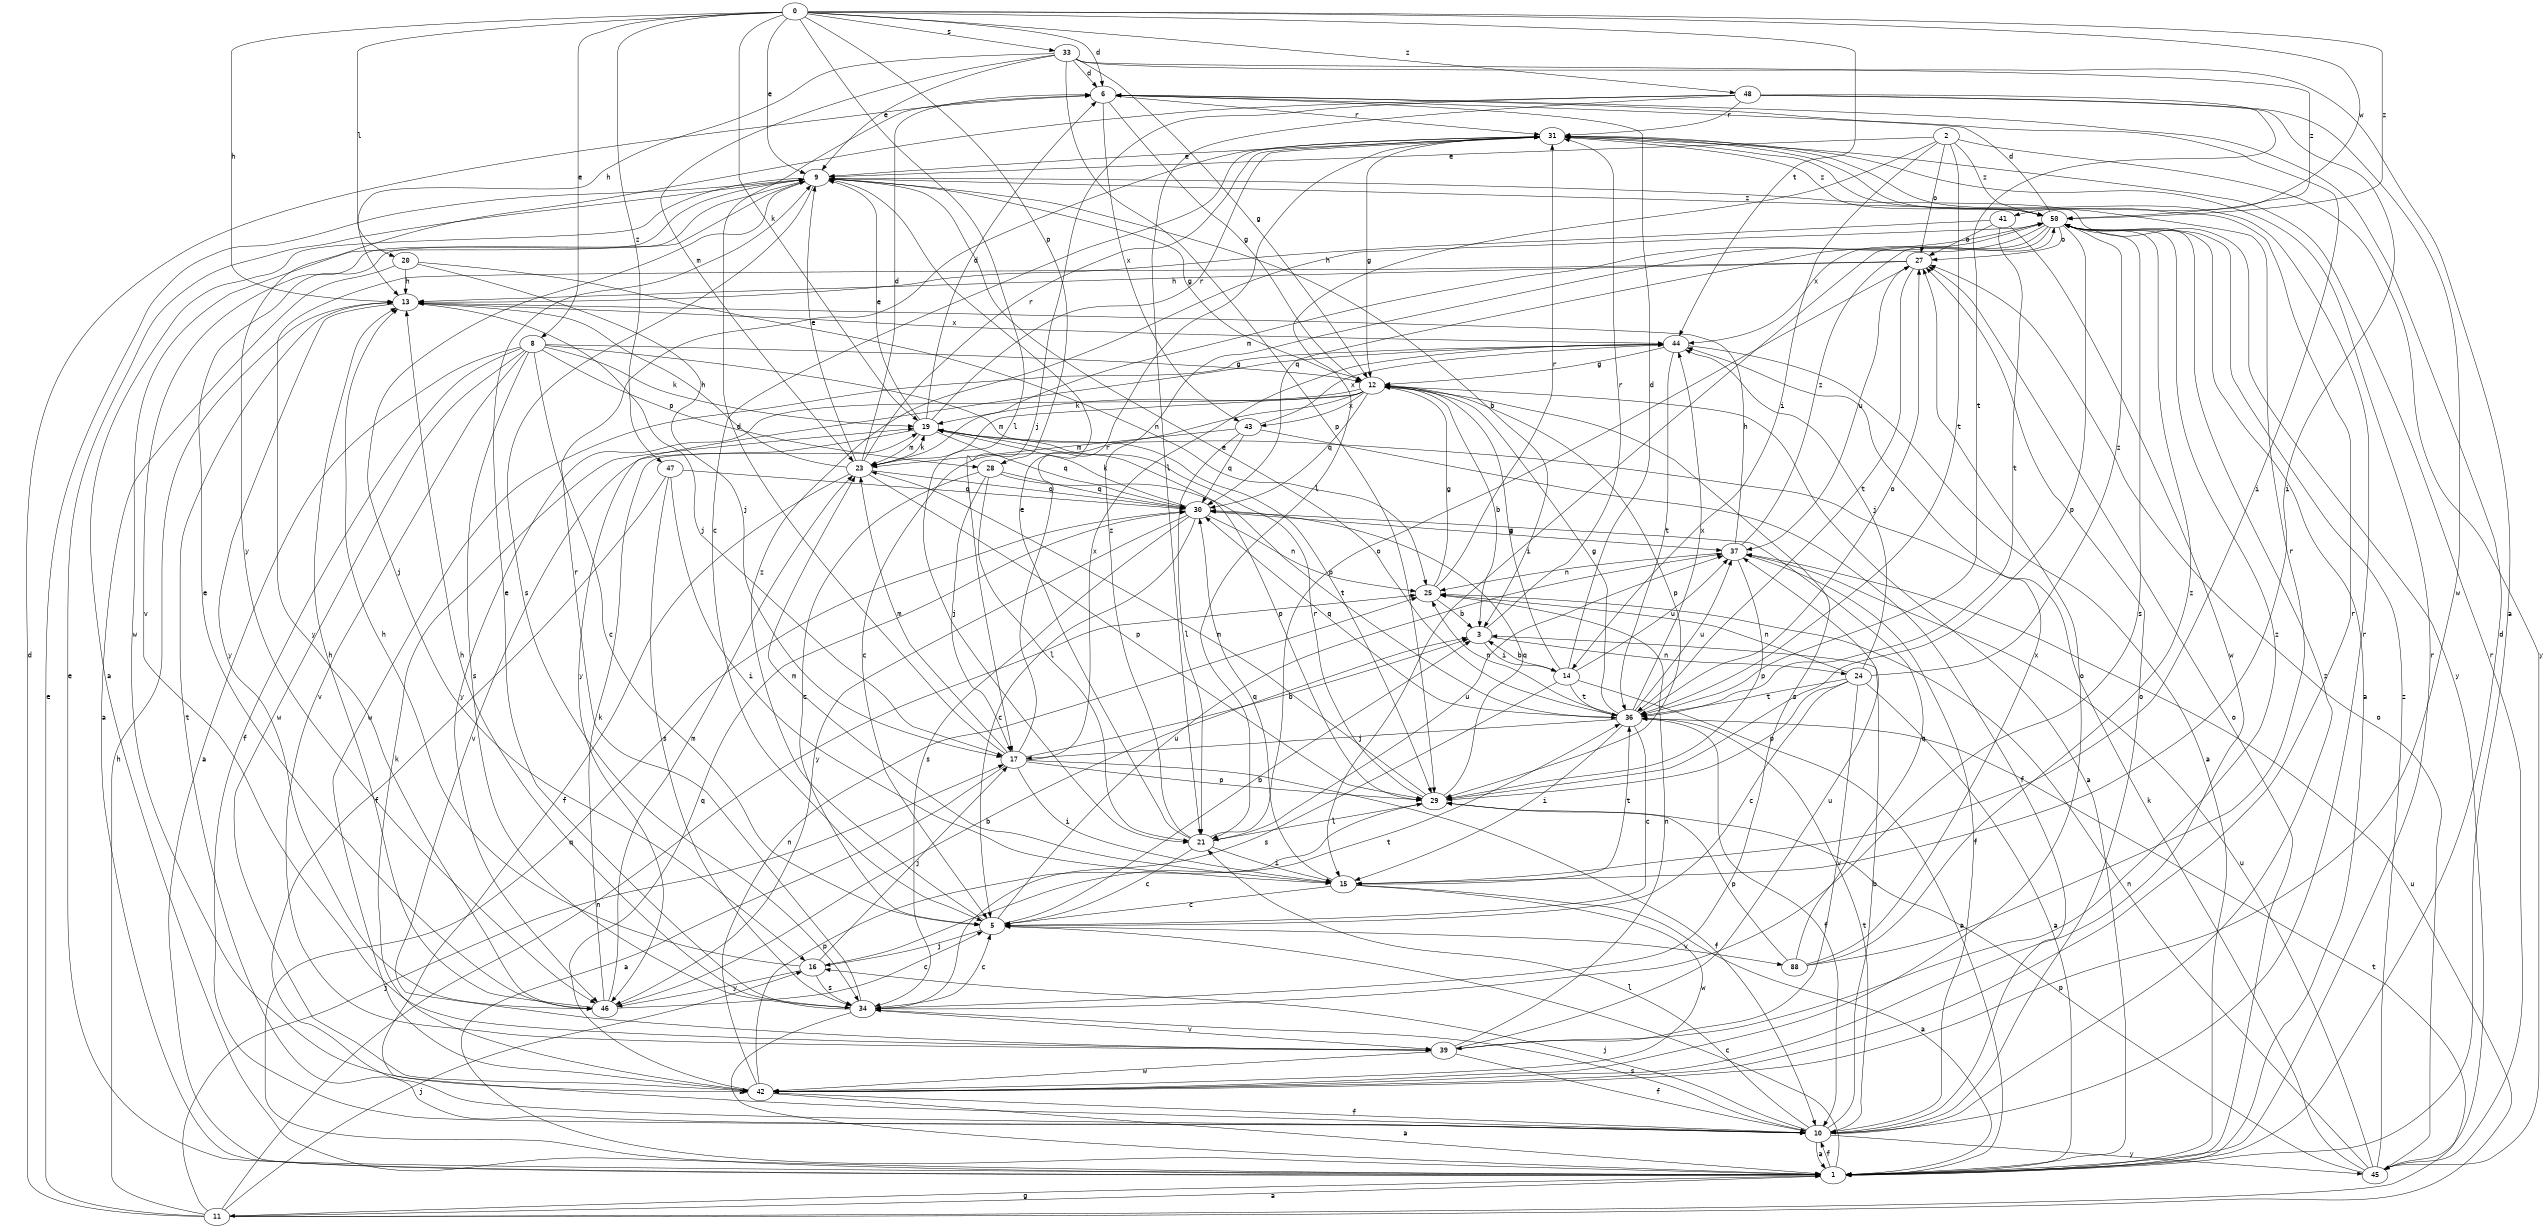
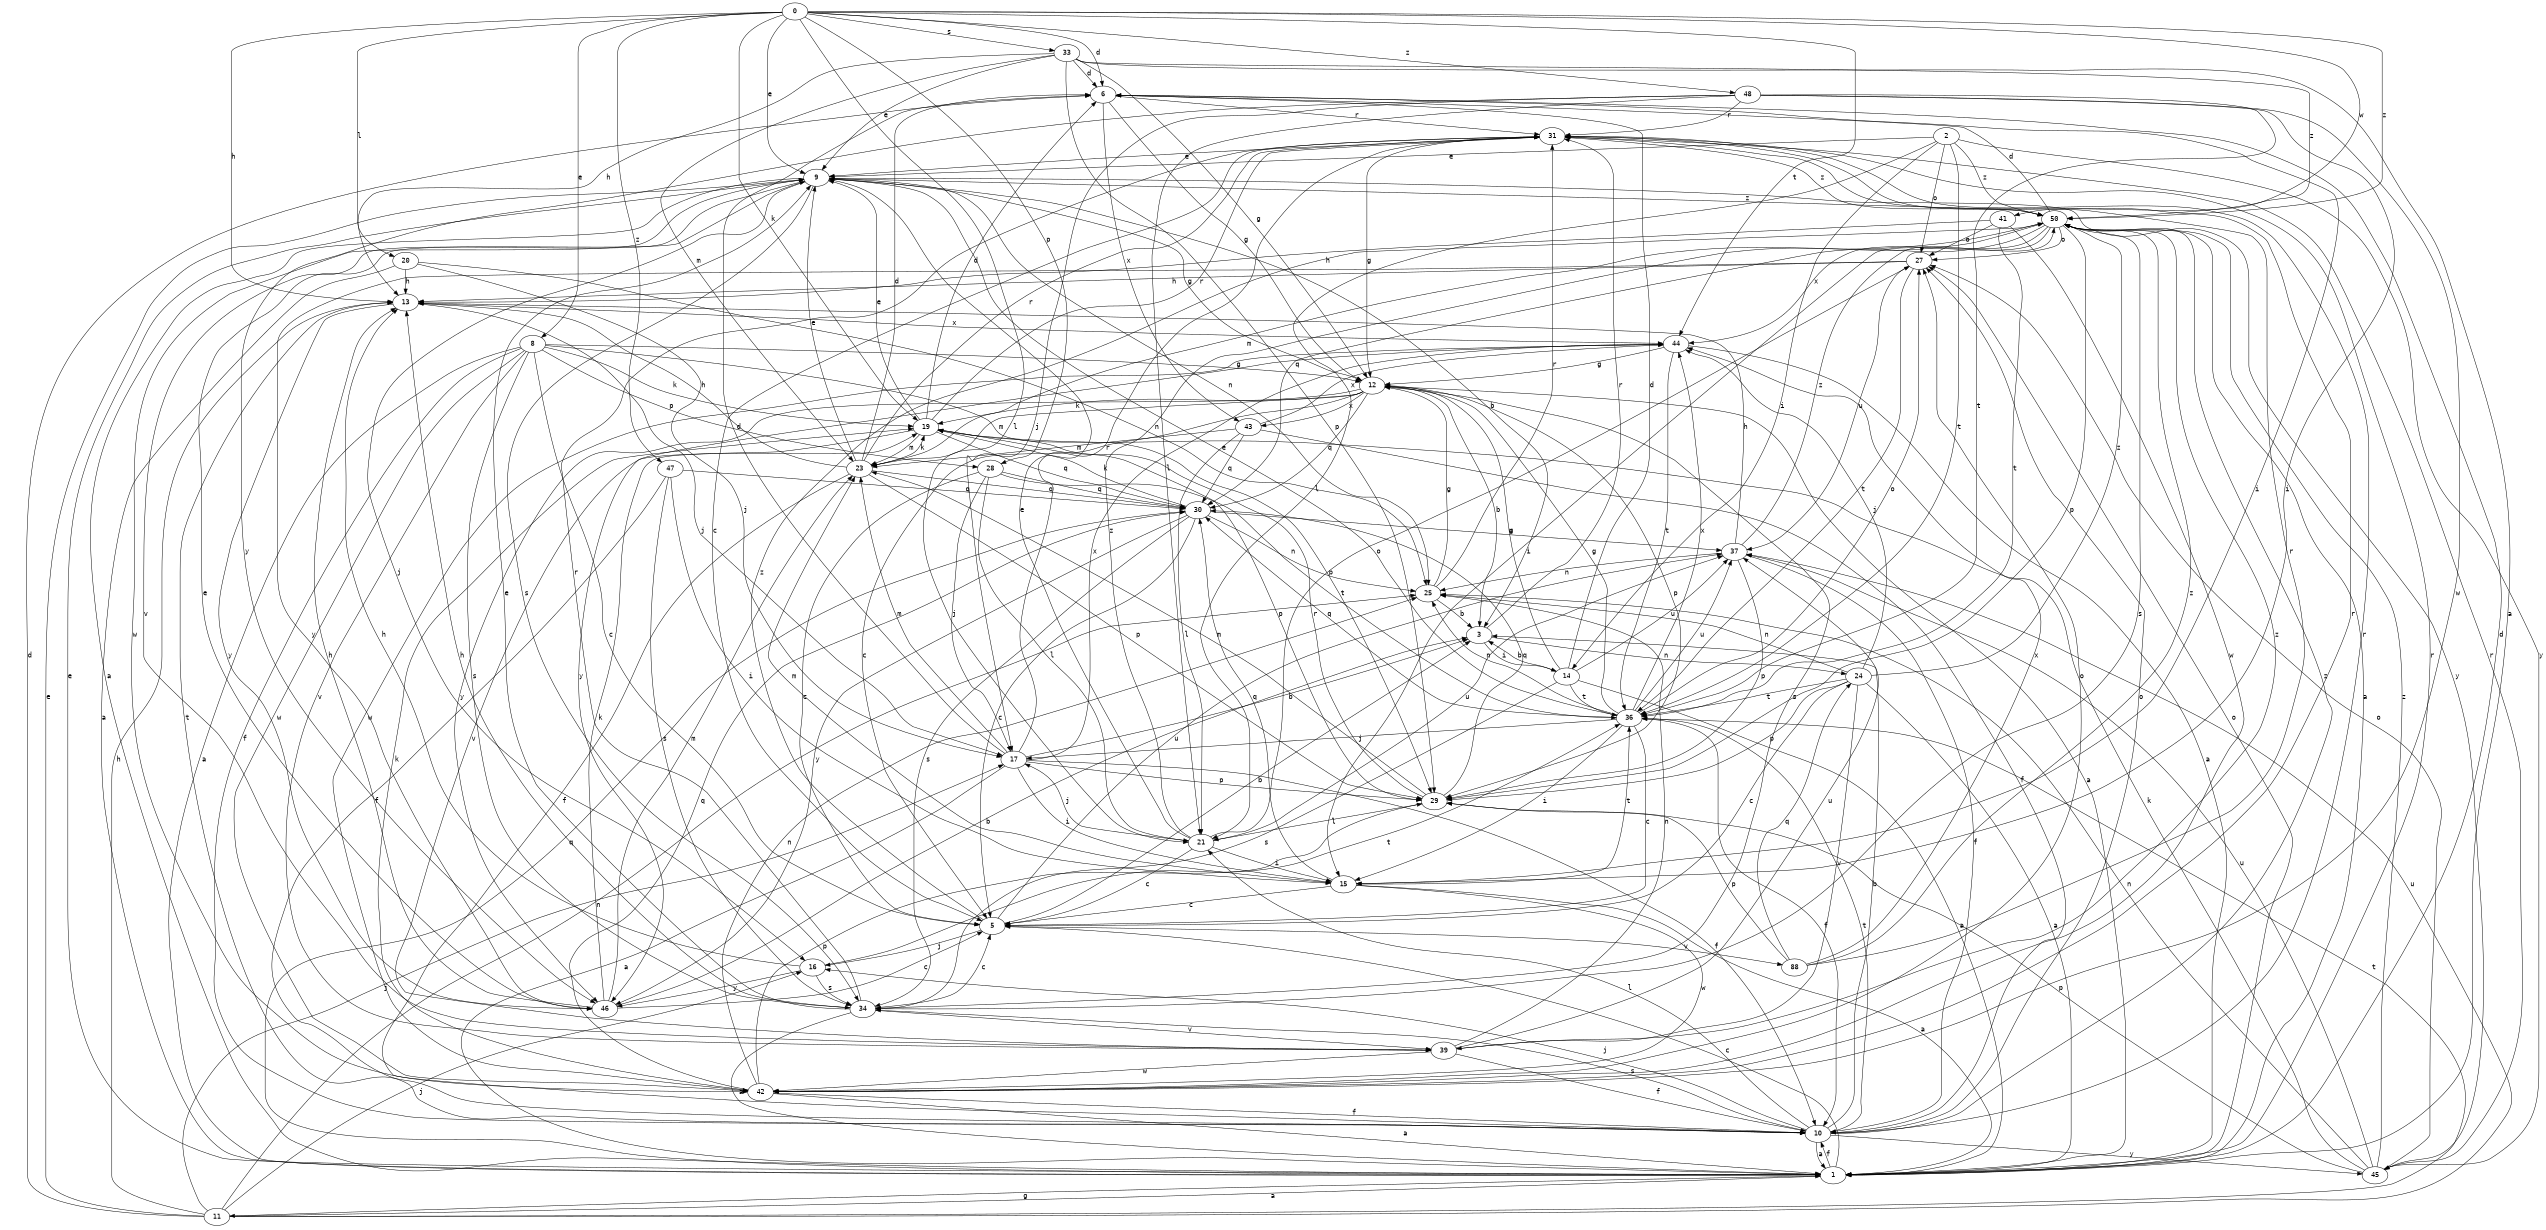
none -> (1152, 349)
(1748, 543) -> (1781, 823)
(907, 870) -> (1094, 829)
